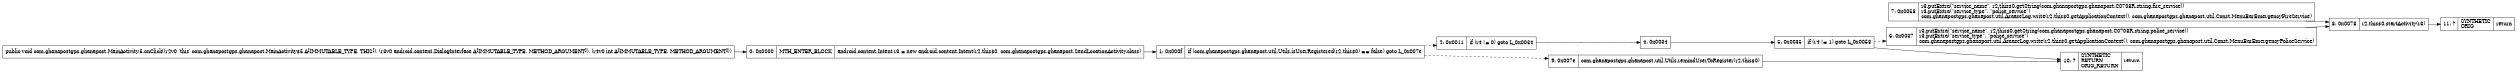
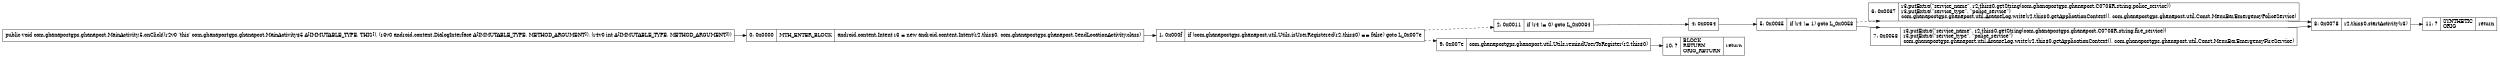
(1966, 54) -> (1866, 27)
(2096, 56) -> (1692, 41)
